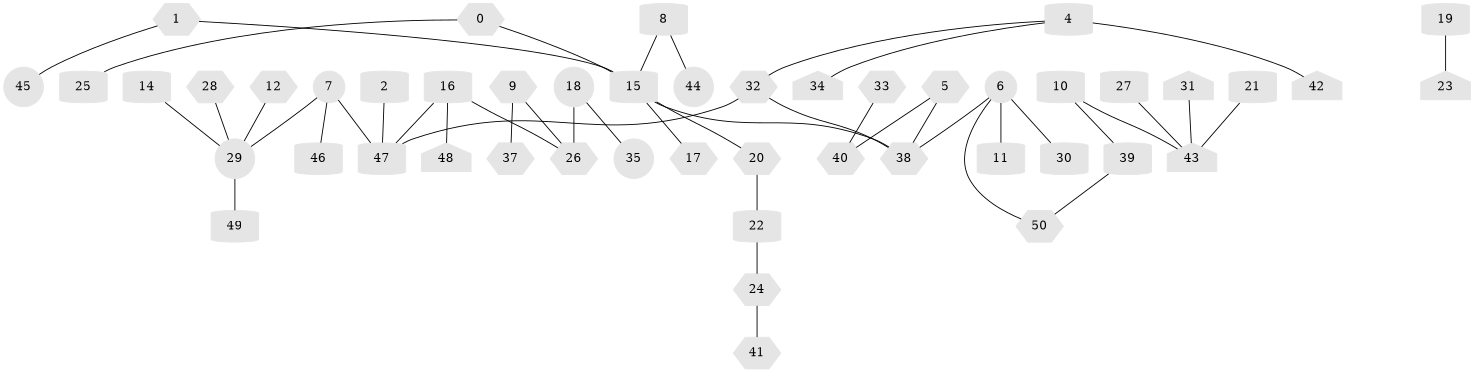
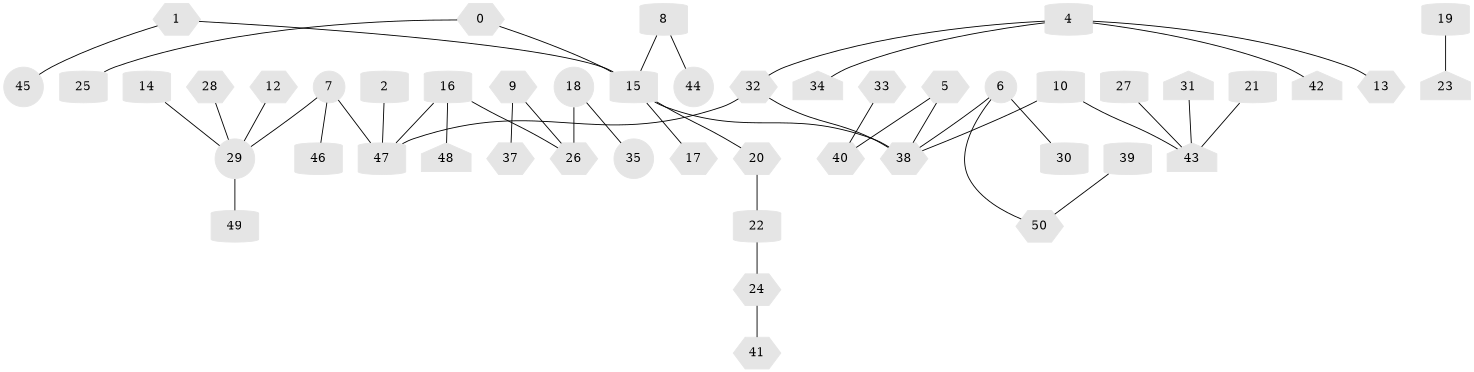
none -> (1381, 87)
(1094, 123) -> (980, 127)
(1001, 159) -> none
